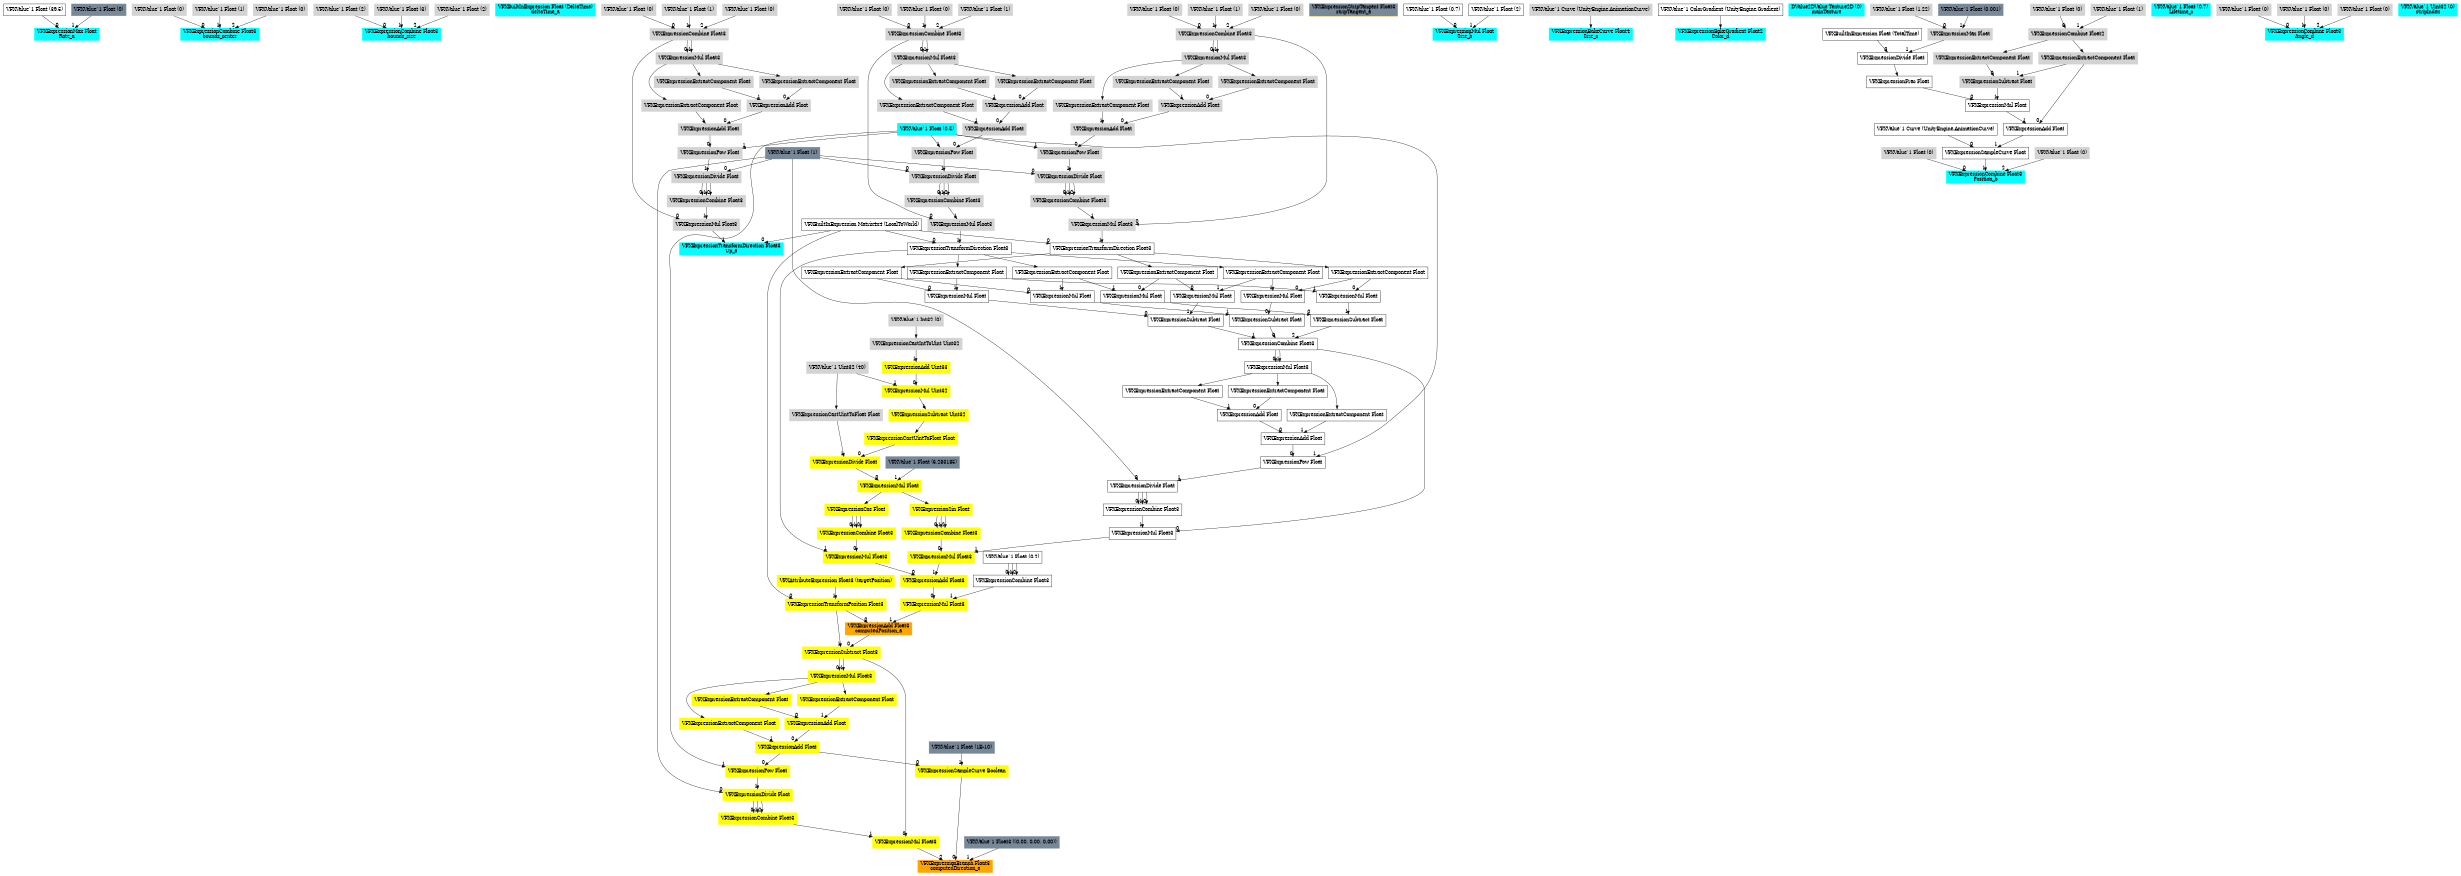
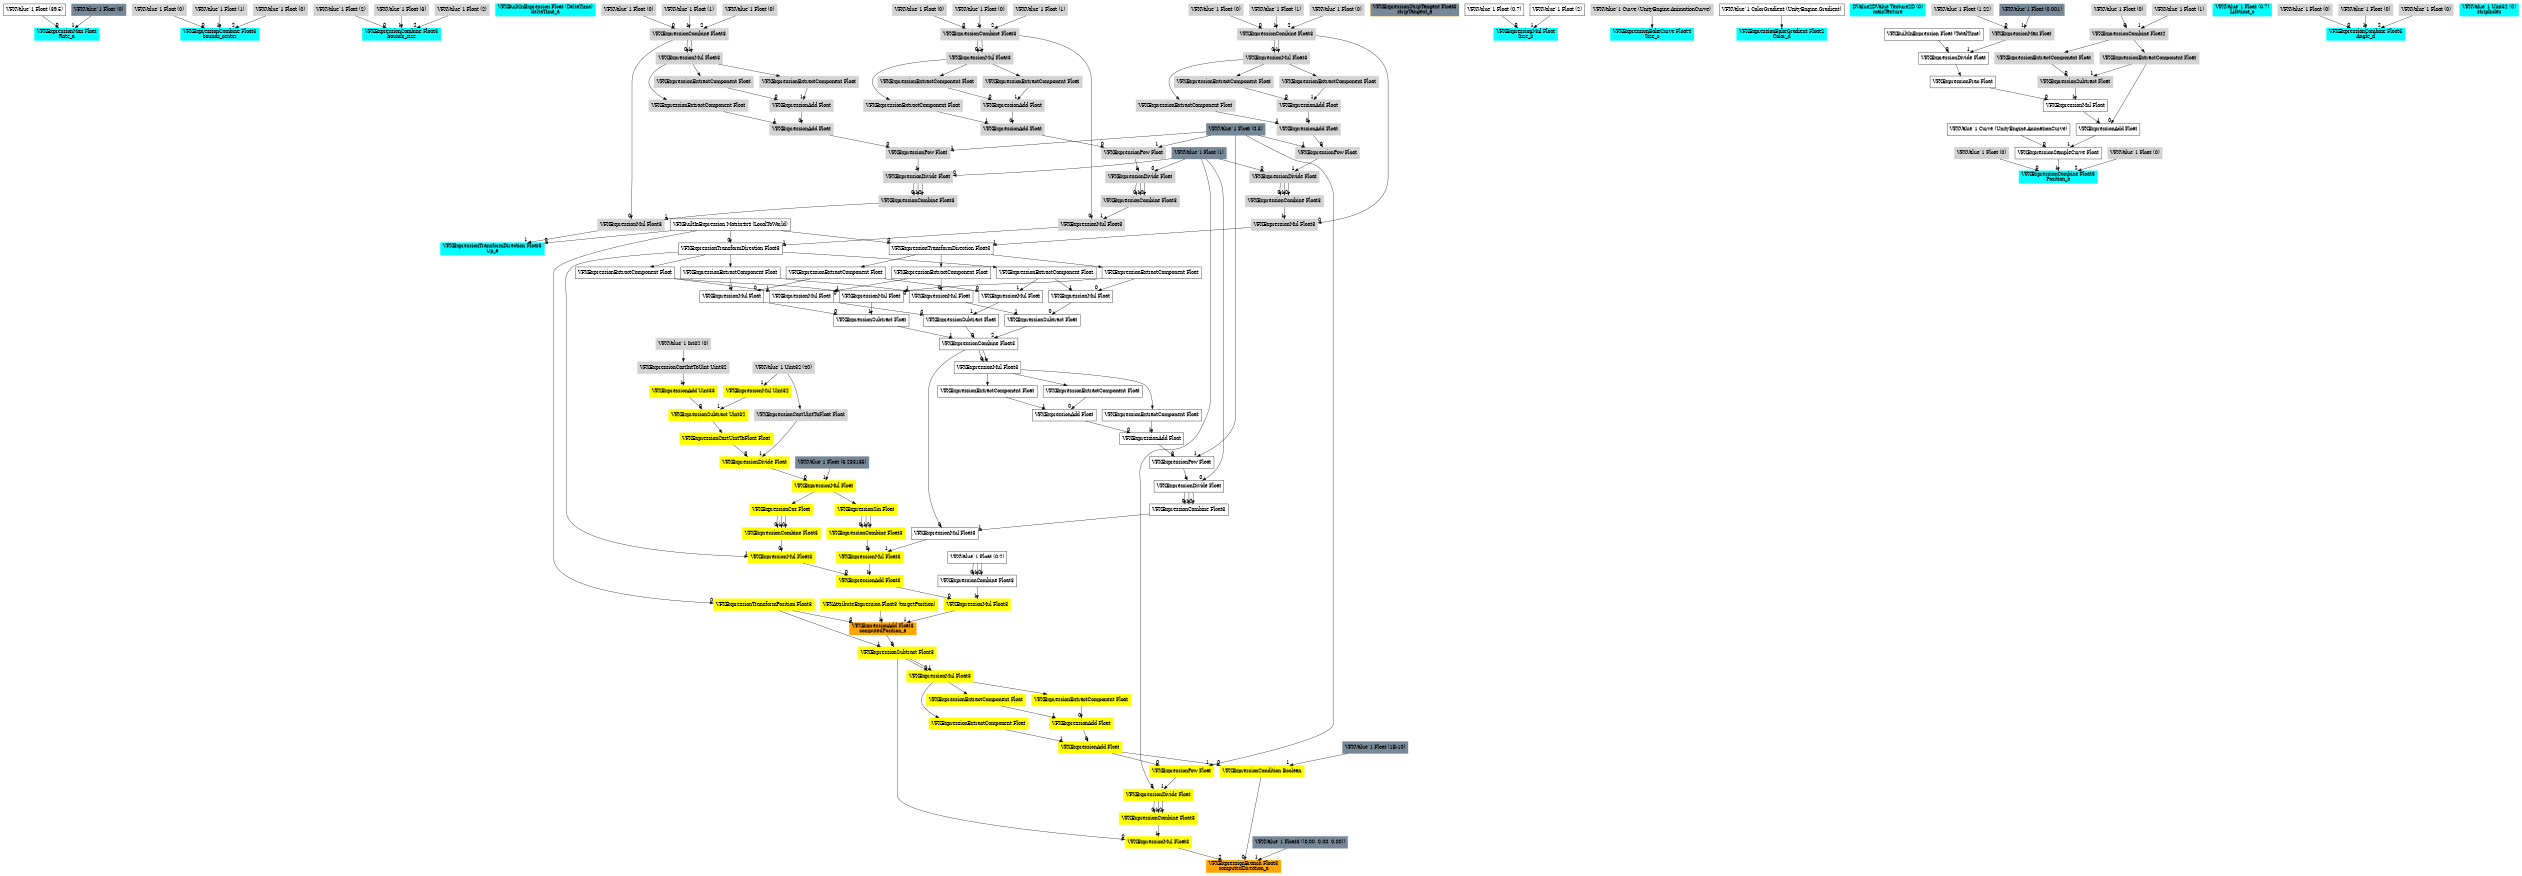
(927, 129) -> (1236, 129)
(916, 378) -> (695, 402)
(836, 591) -> (881, 615)
(962, 771) -> (1262, 771)
